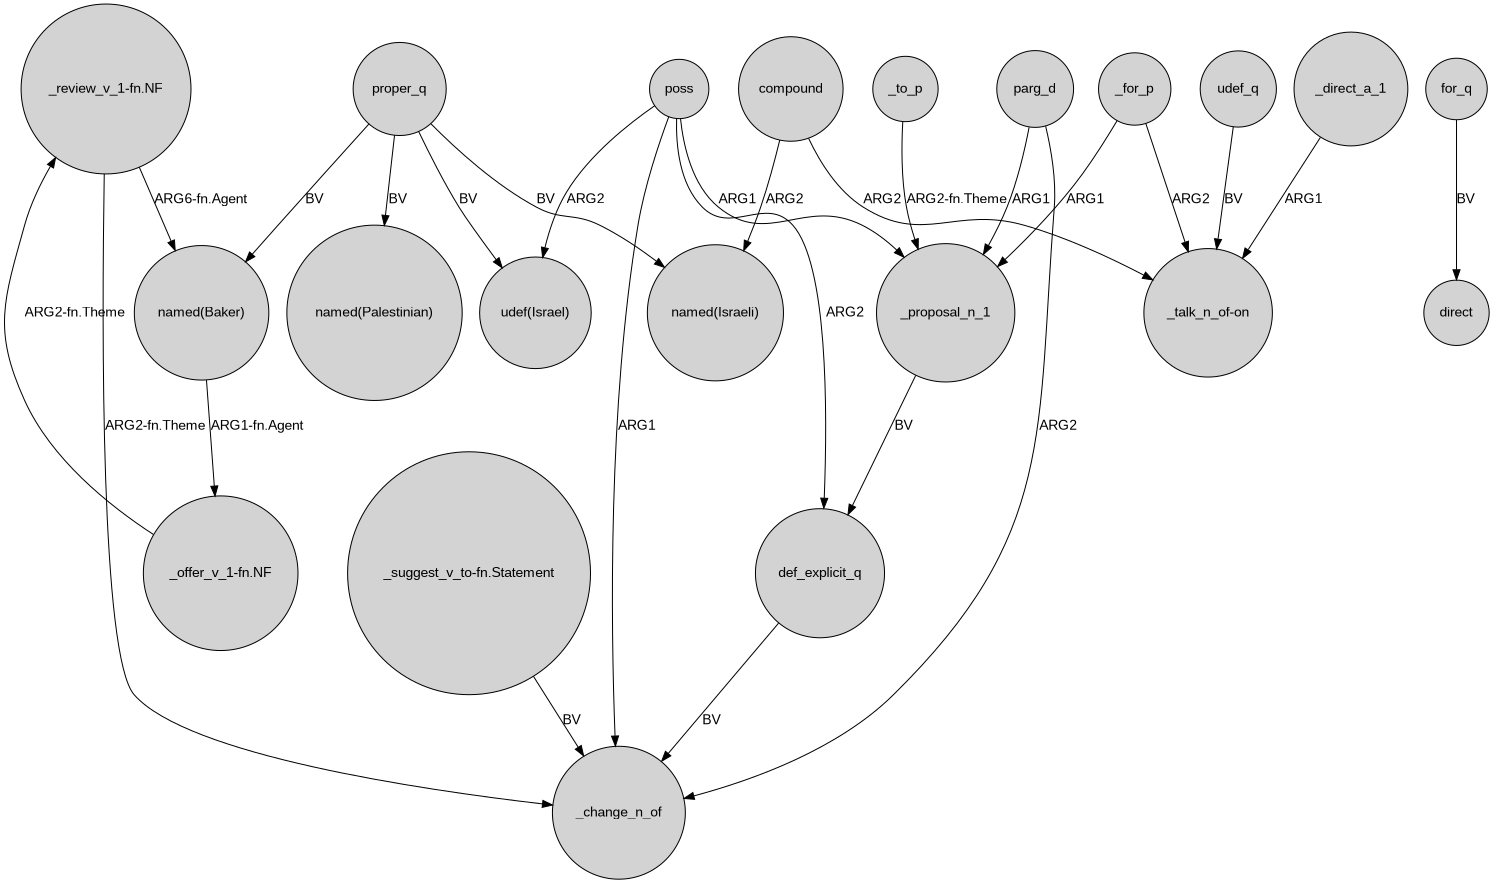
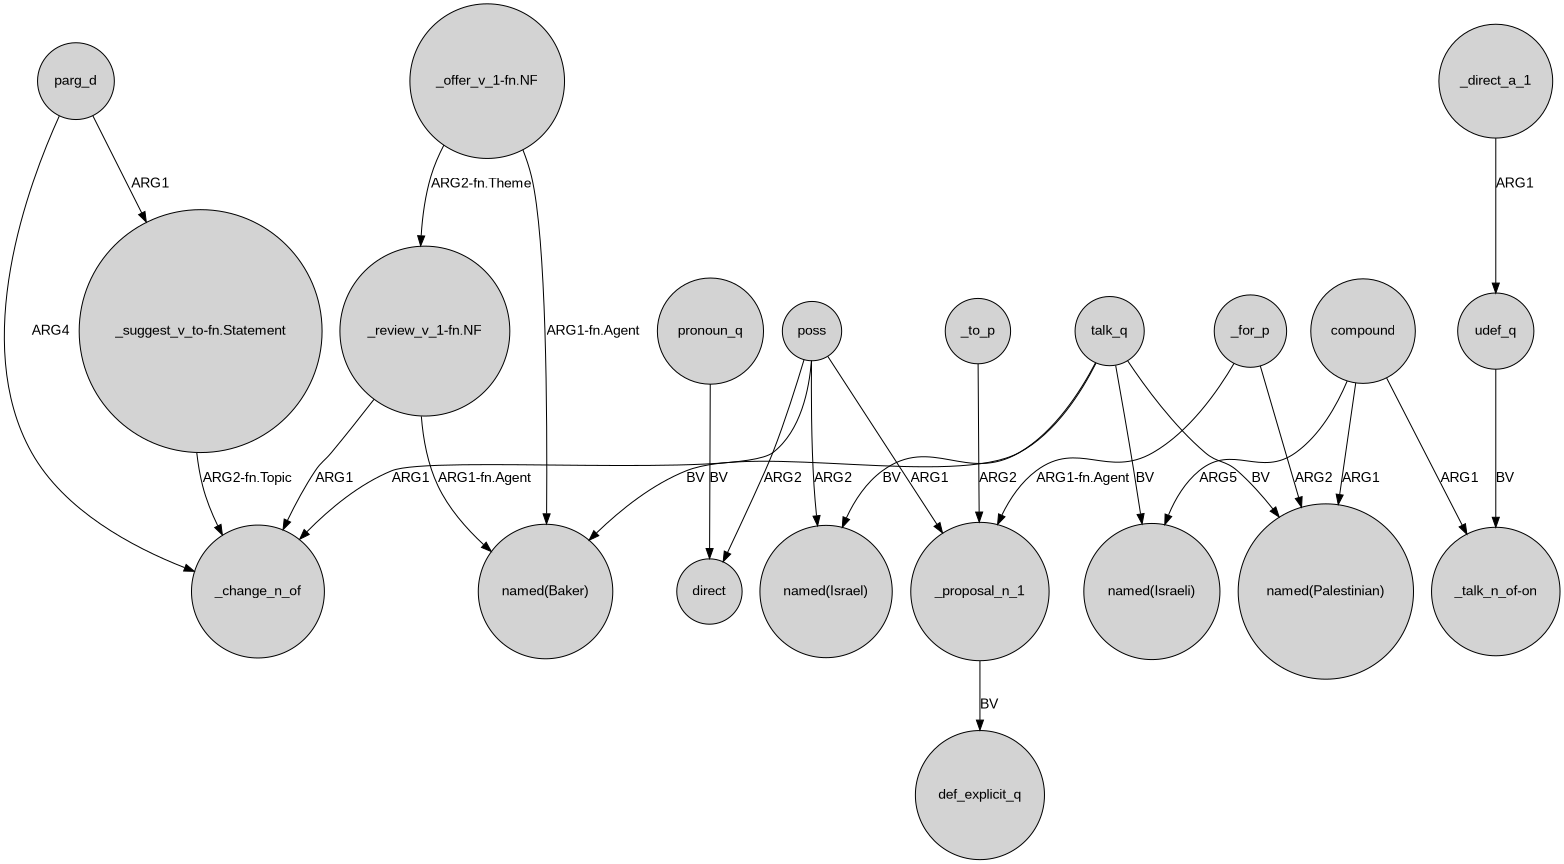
(400, 89) -> (1110, 331)
(1457, 89) -> (710, 331)
(1165, 183) -> (1279, 432)
(1014, 188) -> (117, 164)
(1284, 193) -> (1496, 211)
(201, 200) -> (485, 478)
(785, 200) -> (1218, 478)
(882, 200) -> (1460, 478)
(957, 200) -> (998, 478)
(1085, 200) -> (1083, 478)
(811, 264) -> (767, 468)
(535, 313) -> (826, 592)
(155, 426) -> (334, 478)
(1058, 426) -> (51, 331)
(210, 433) -> (545, 331)
none -> (1348, 439)
(723, 688) -> none
(572, 720) -> (247, 478)
